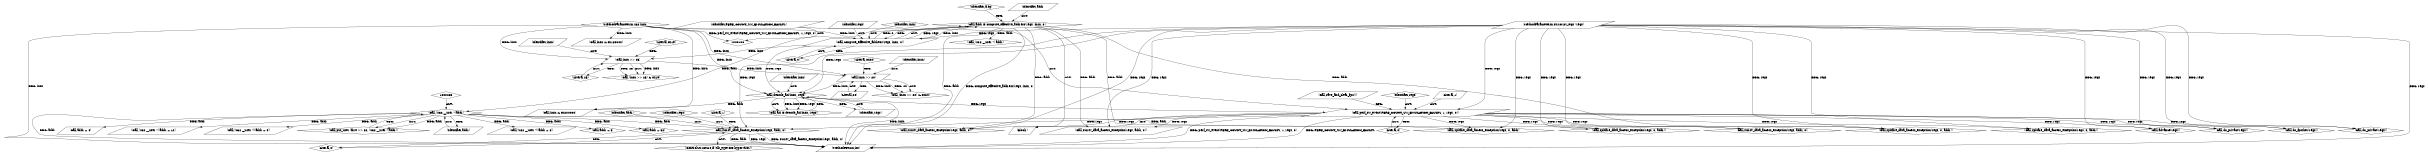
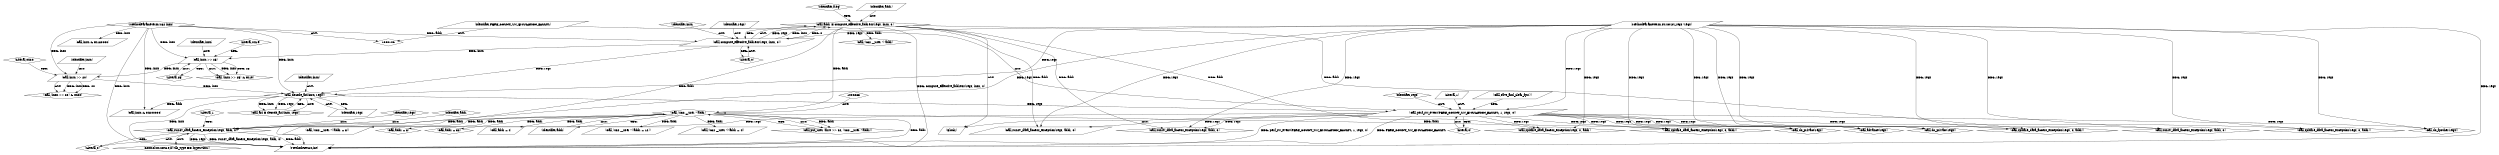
(762, 34) -> (315, 34)
(847, 34) -> (435, 34)
(849, 95) -> none
